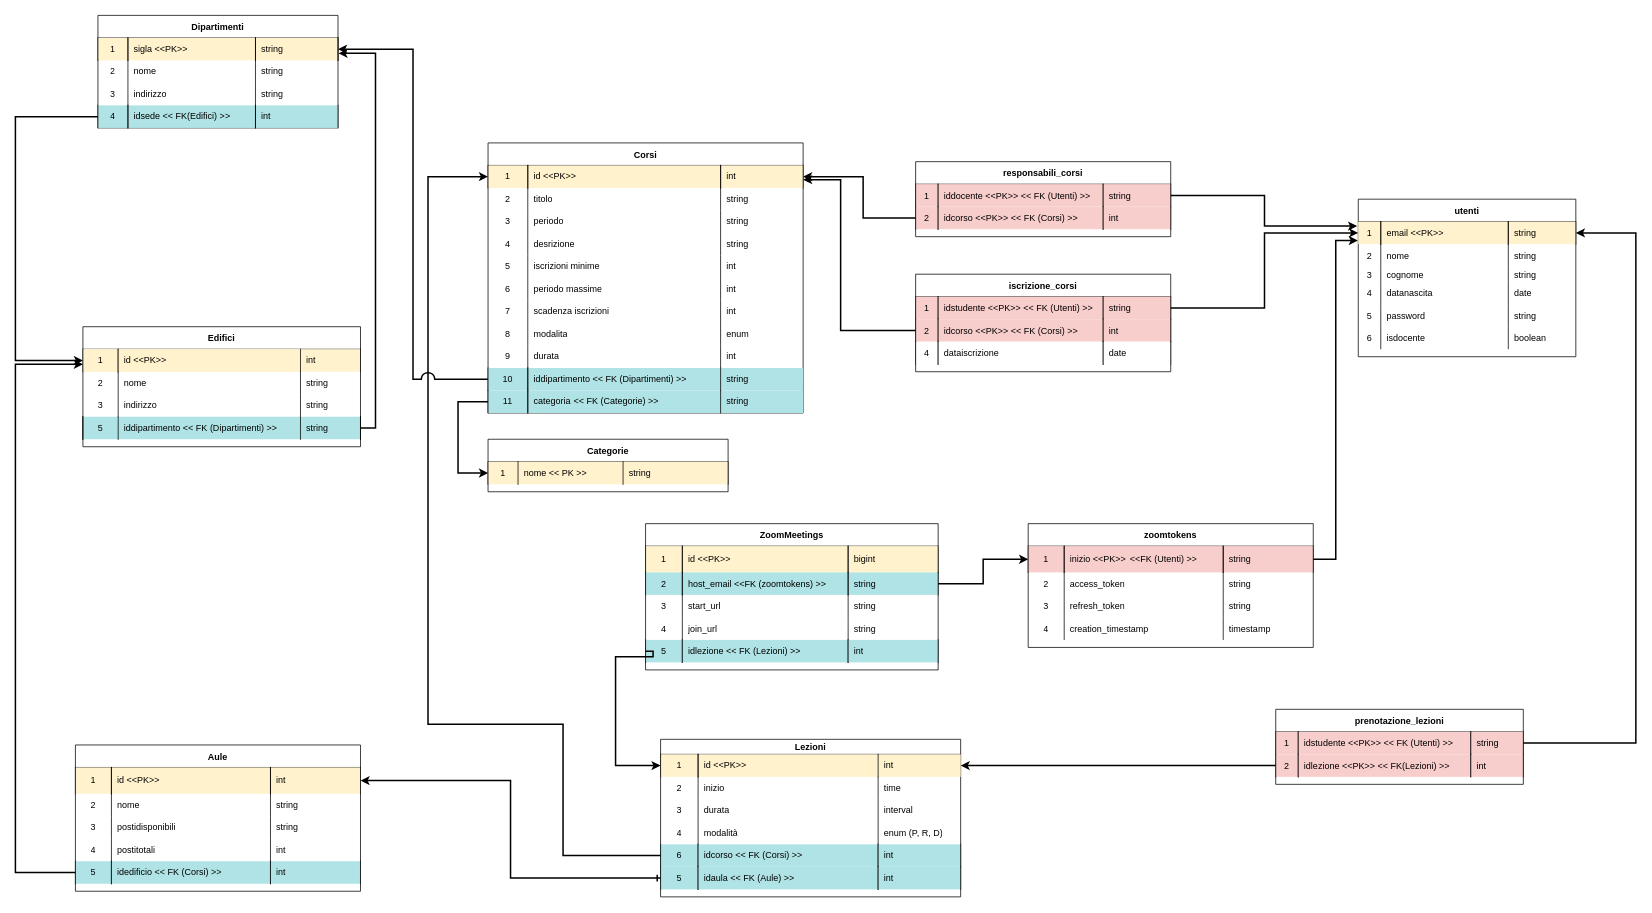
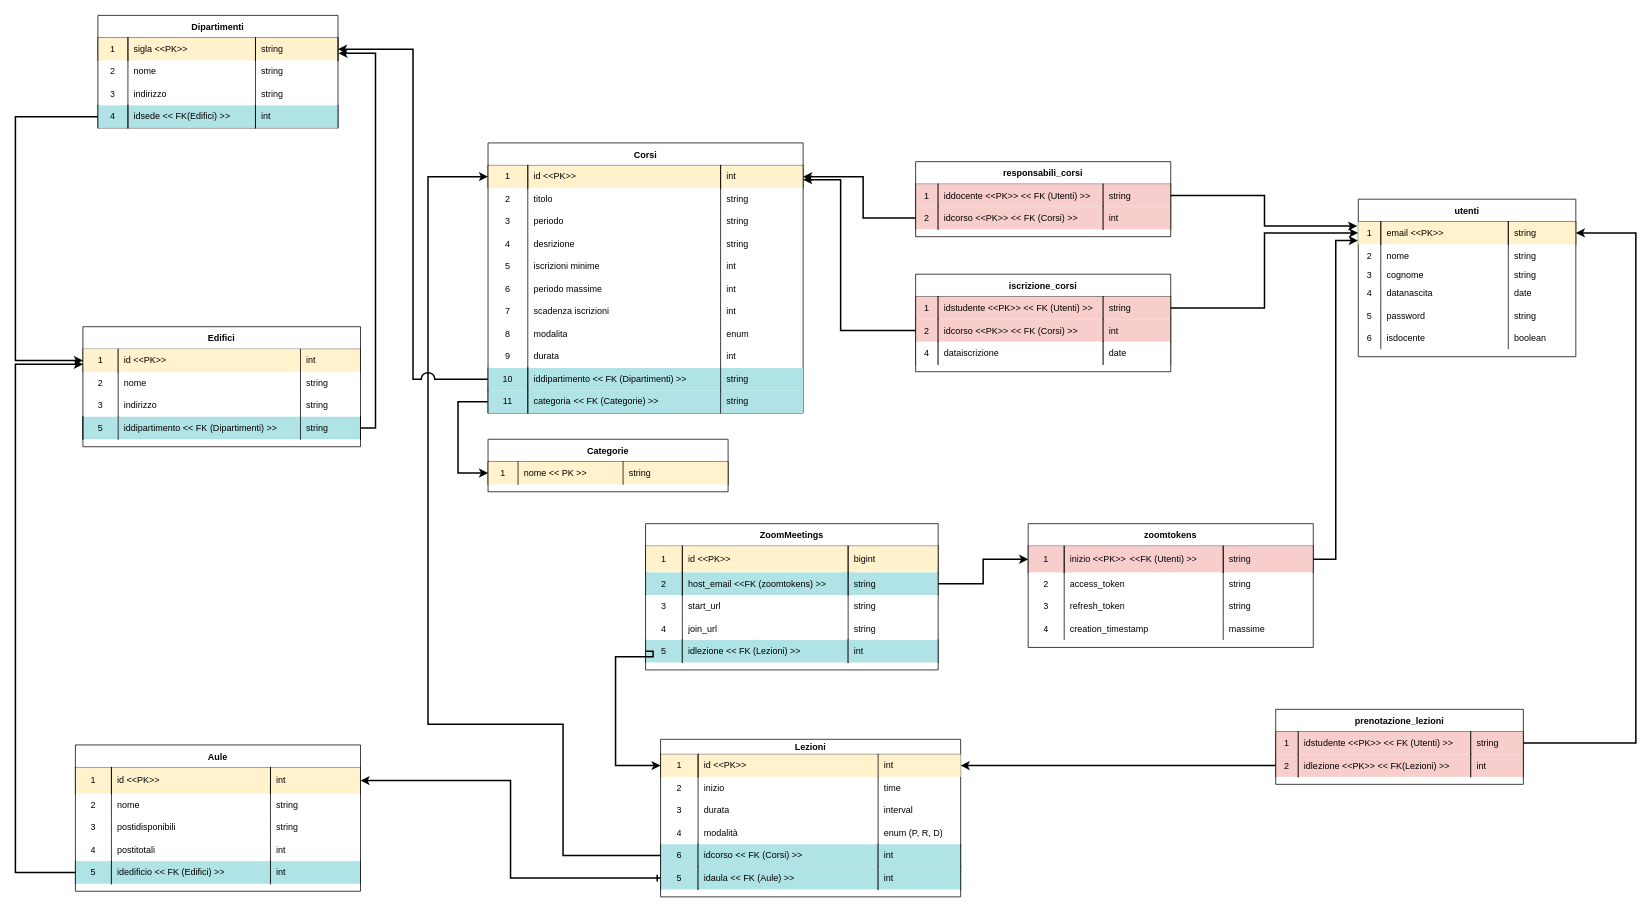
(1250, 629) -> (1245, 629)
(175, 873) -> (178, 873)
